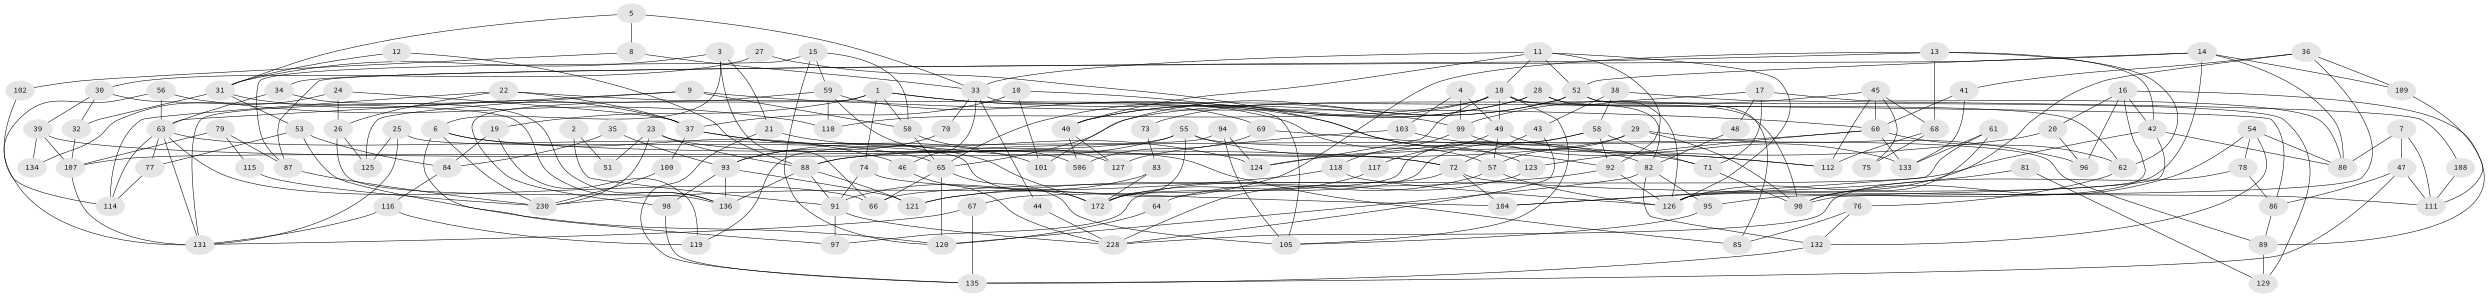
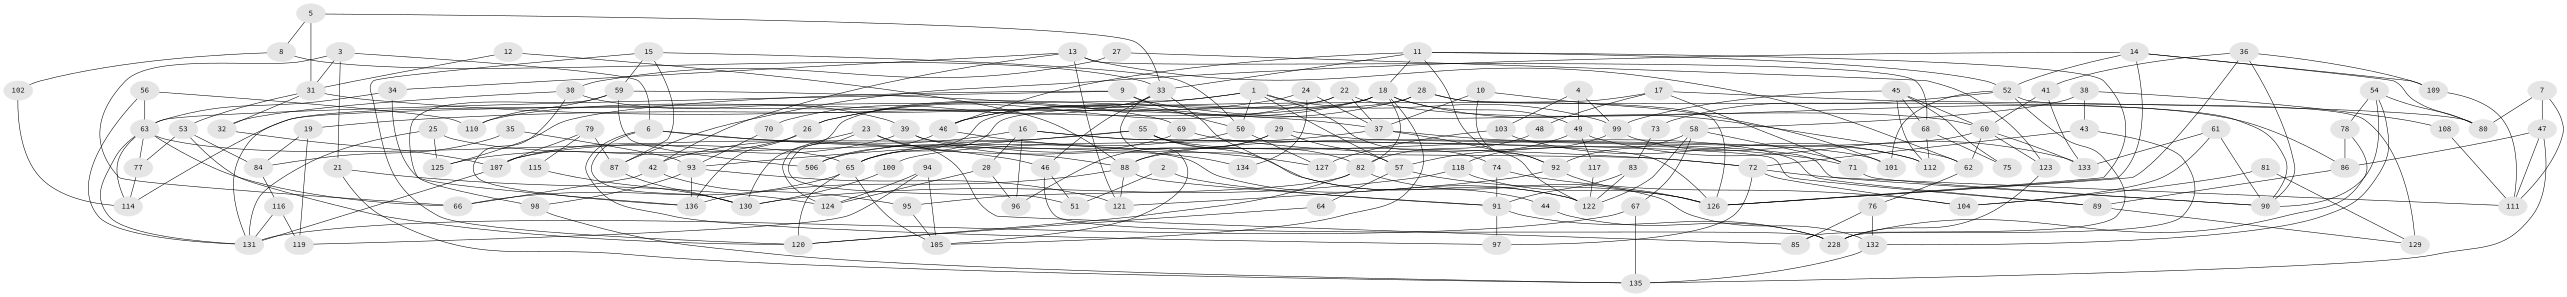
(2243, 148) -> none
none -> (1059, 186)
(542, 206) -> (746, 206)
(1098, 206) -> (1589, 206)
